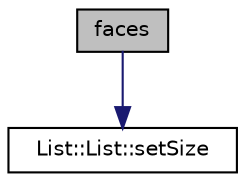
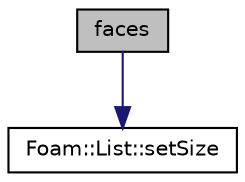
(123, 150) -> (123, 150)
